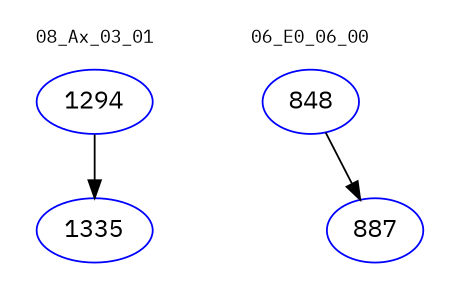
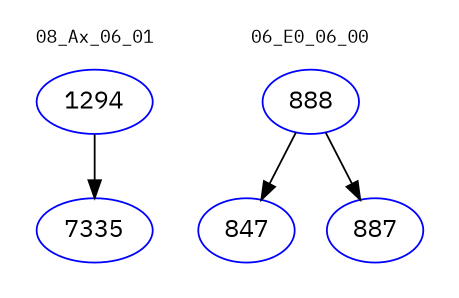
(96, 38) -> (96, 38)
(311, 102) -> (311, 102)
(95, 230) -> (95, 230)
none -> (246, 230)
